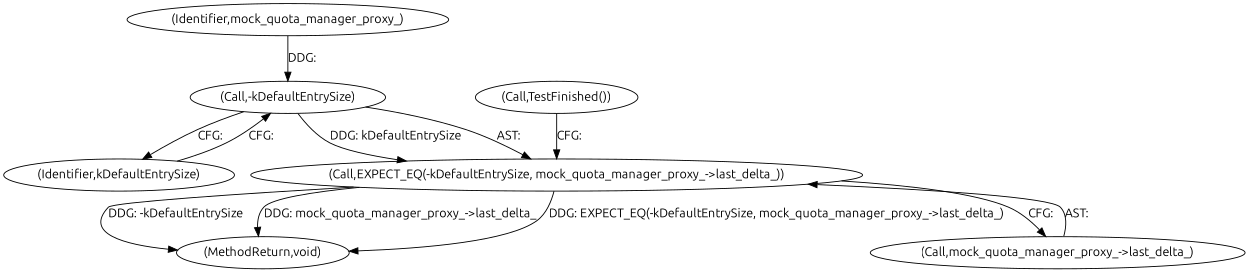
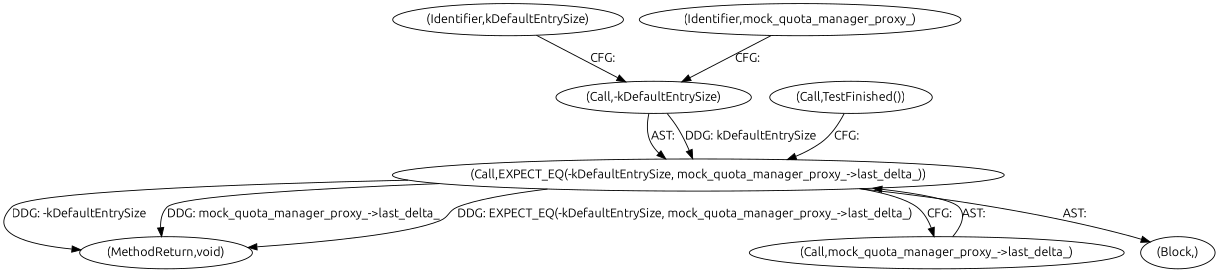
(304, 58) -> (749, 58)
(196, 130) -> none
none -> (1178, 253)
